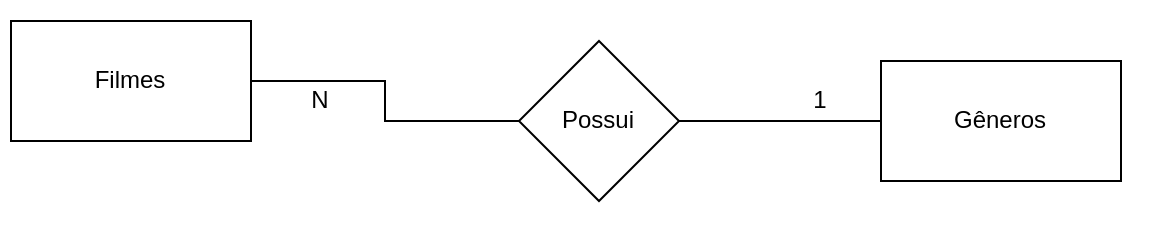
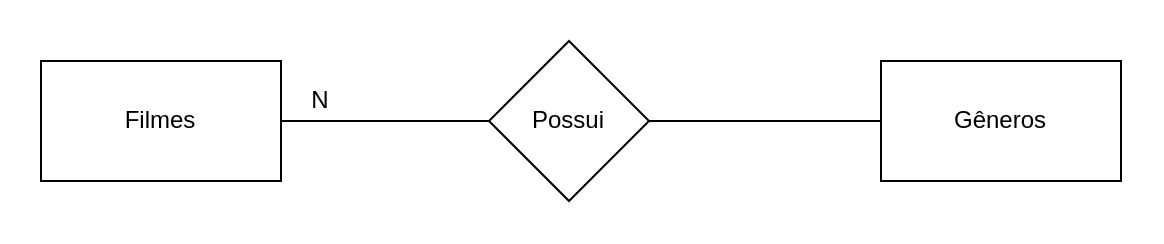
(131, 81) -> (161, 121)
(821, 101) -> none
(599, 121) -> (569, 121)
